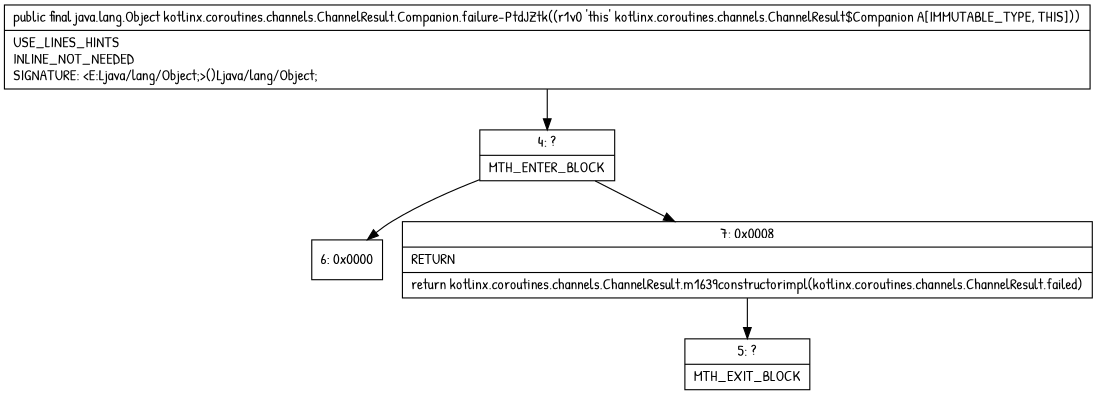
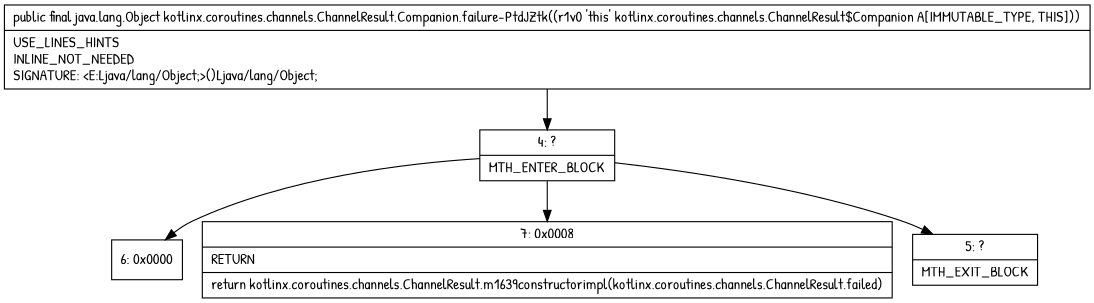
(747, 313) -> (771, 187)
